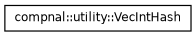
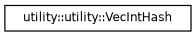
(98, 18) -> (98, 18)
